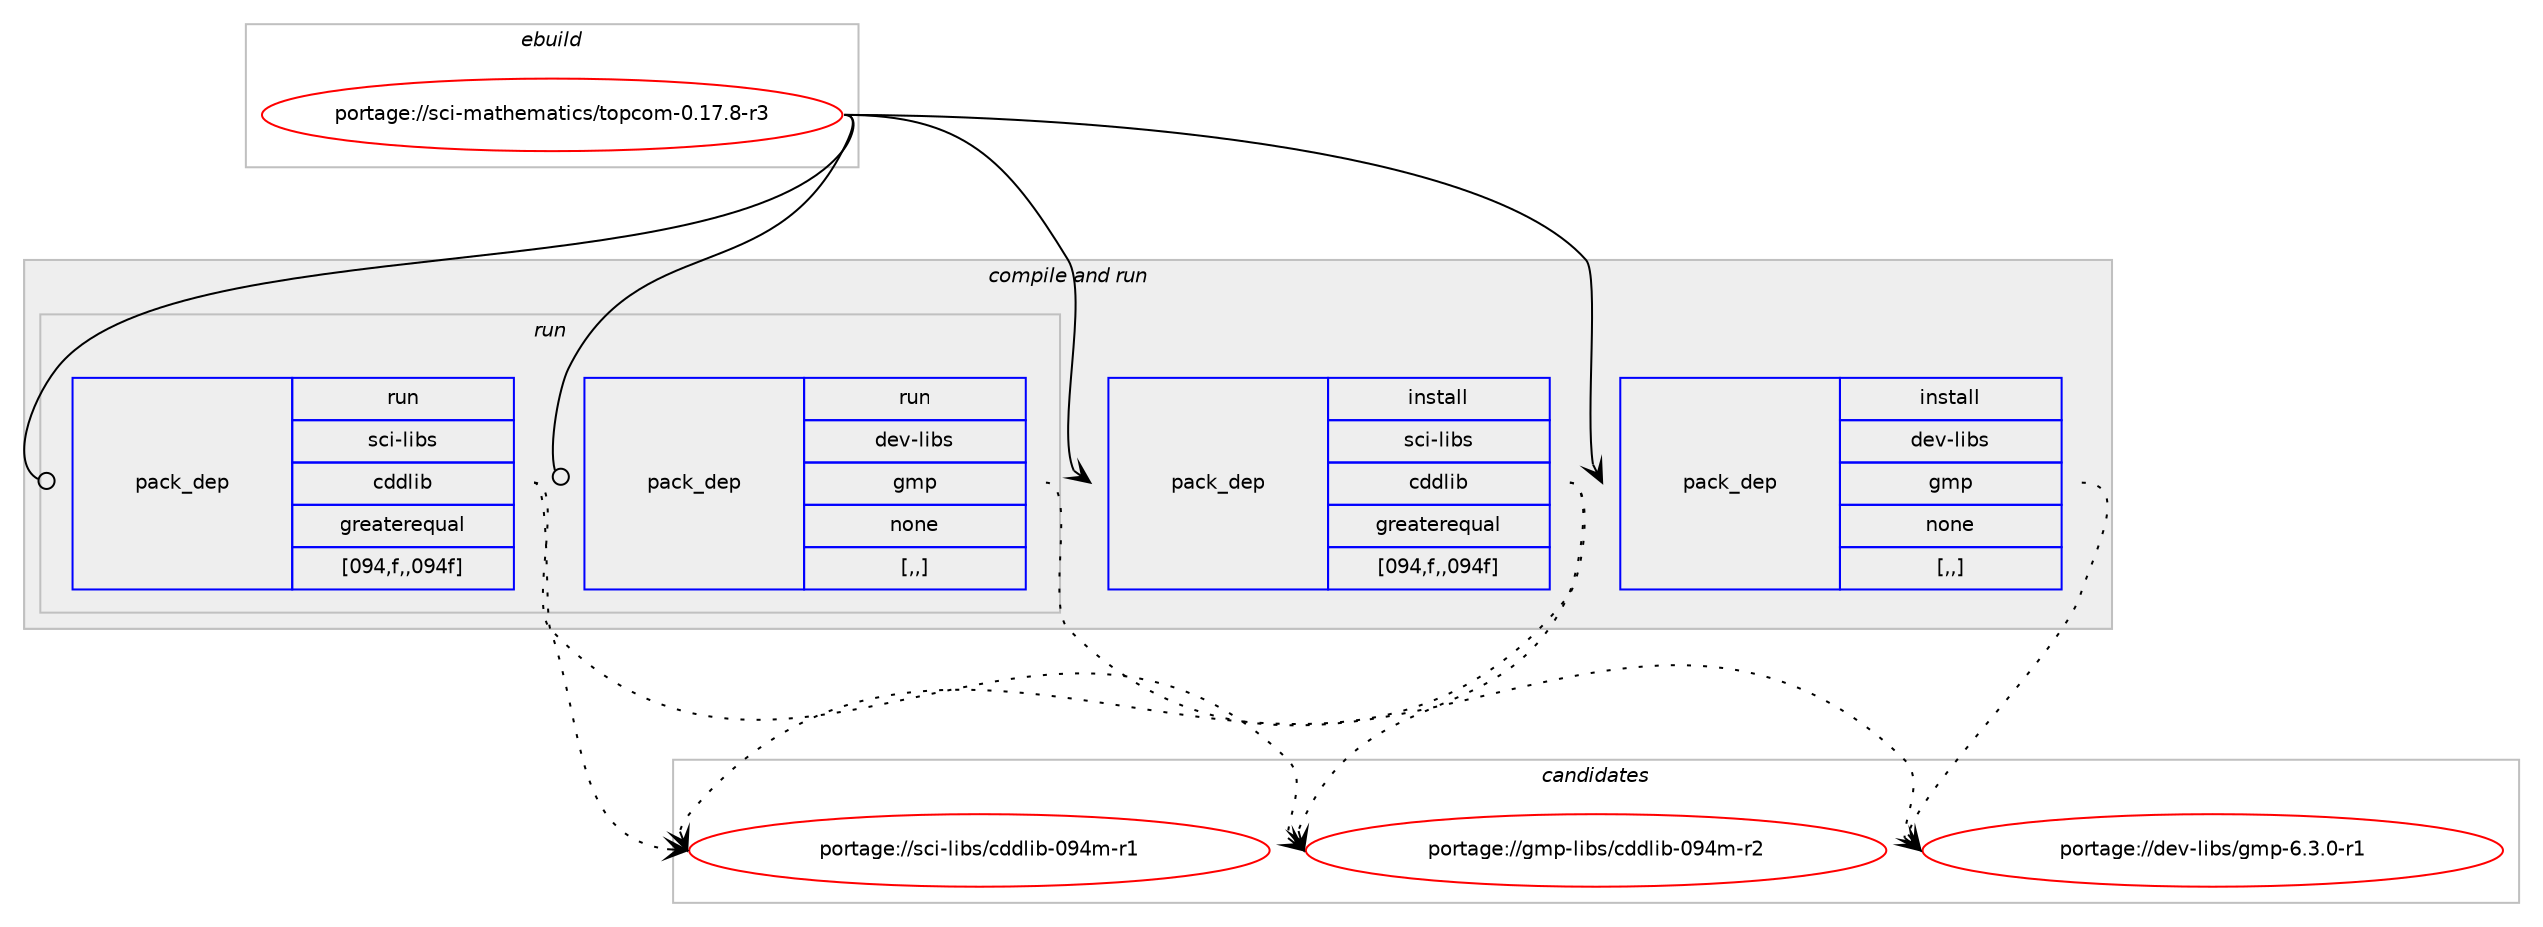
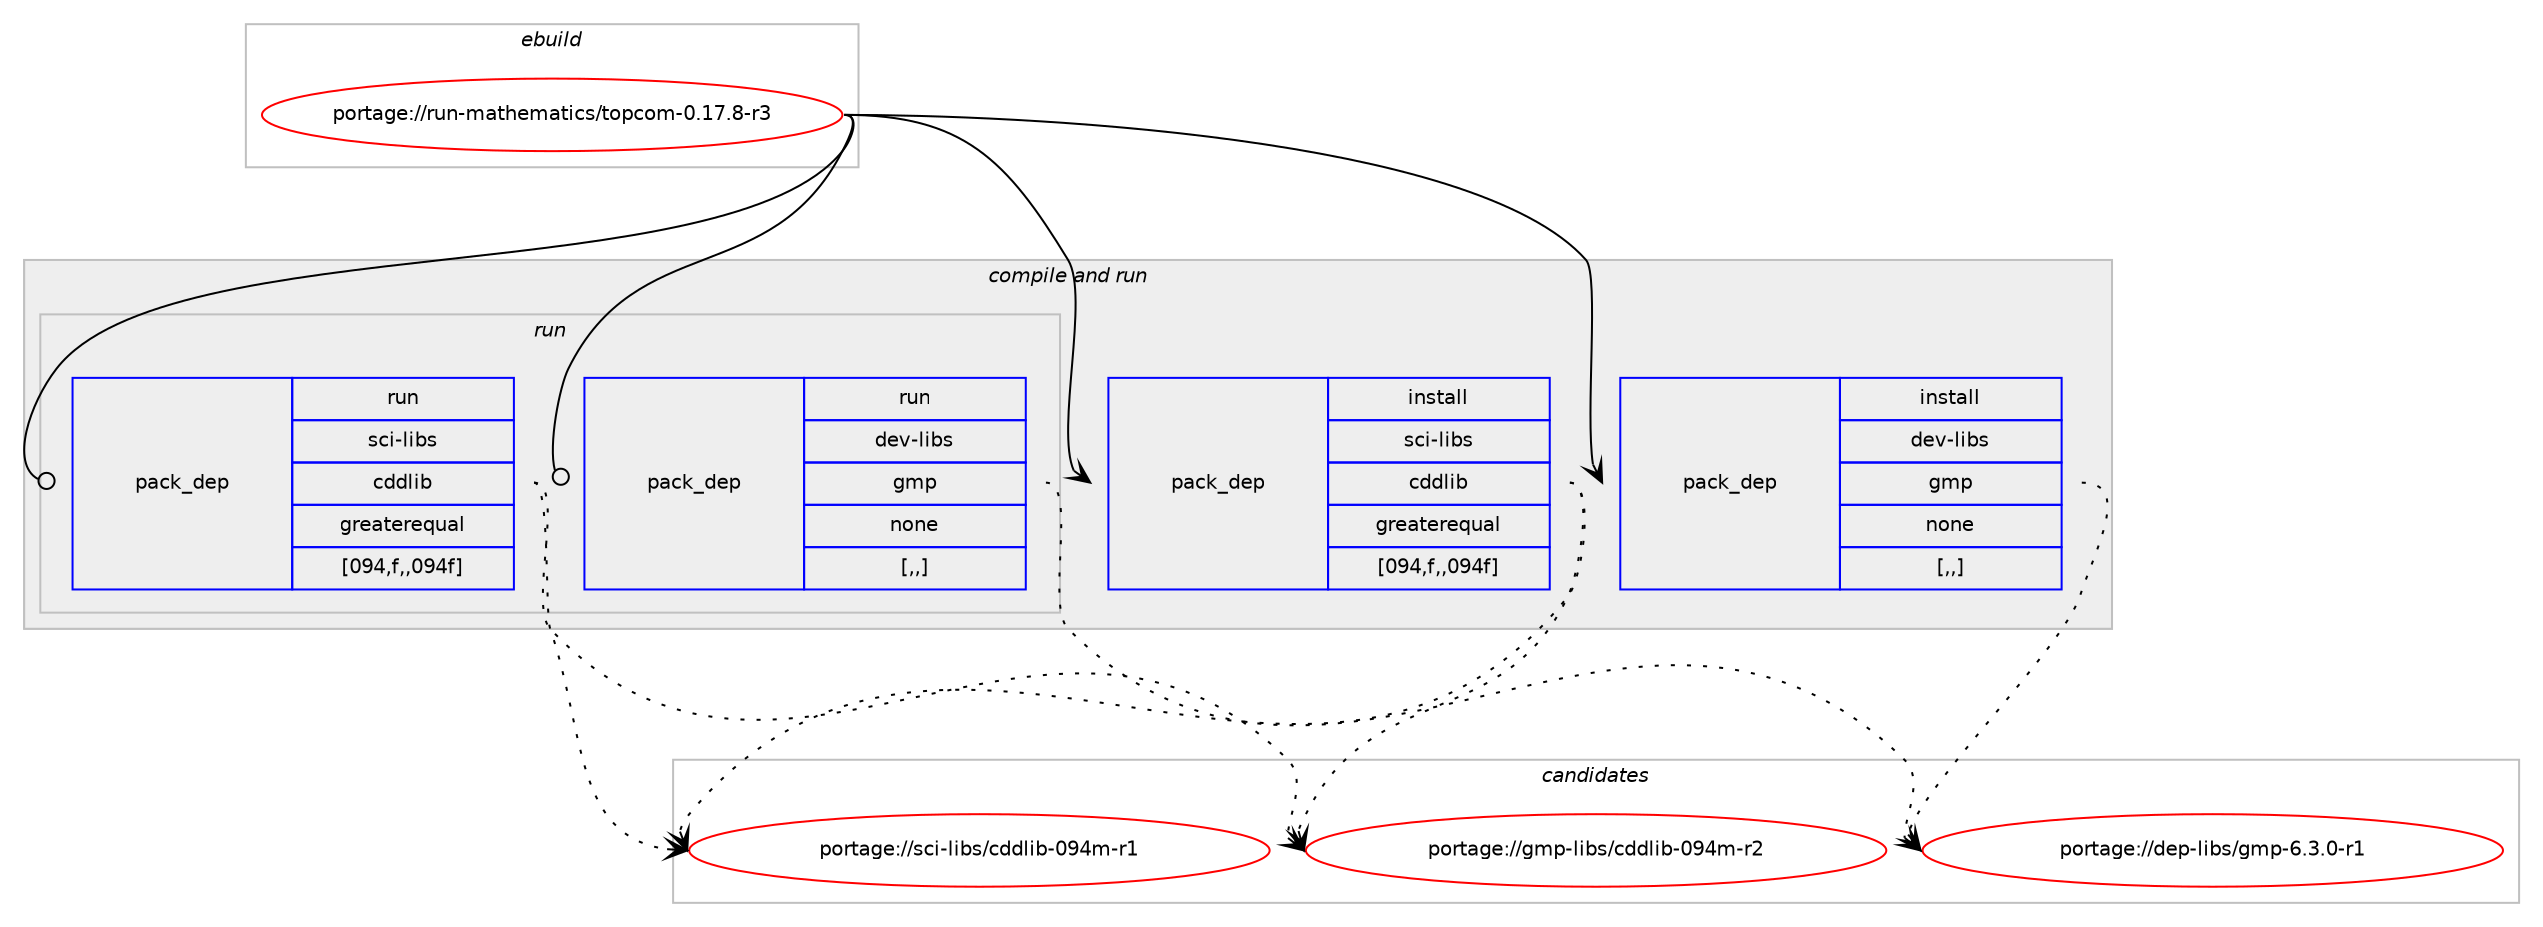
(552, 115) -> (552, 115)
(2213, 850) -> (2213, 850)
